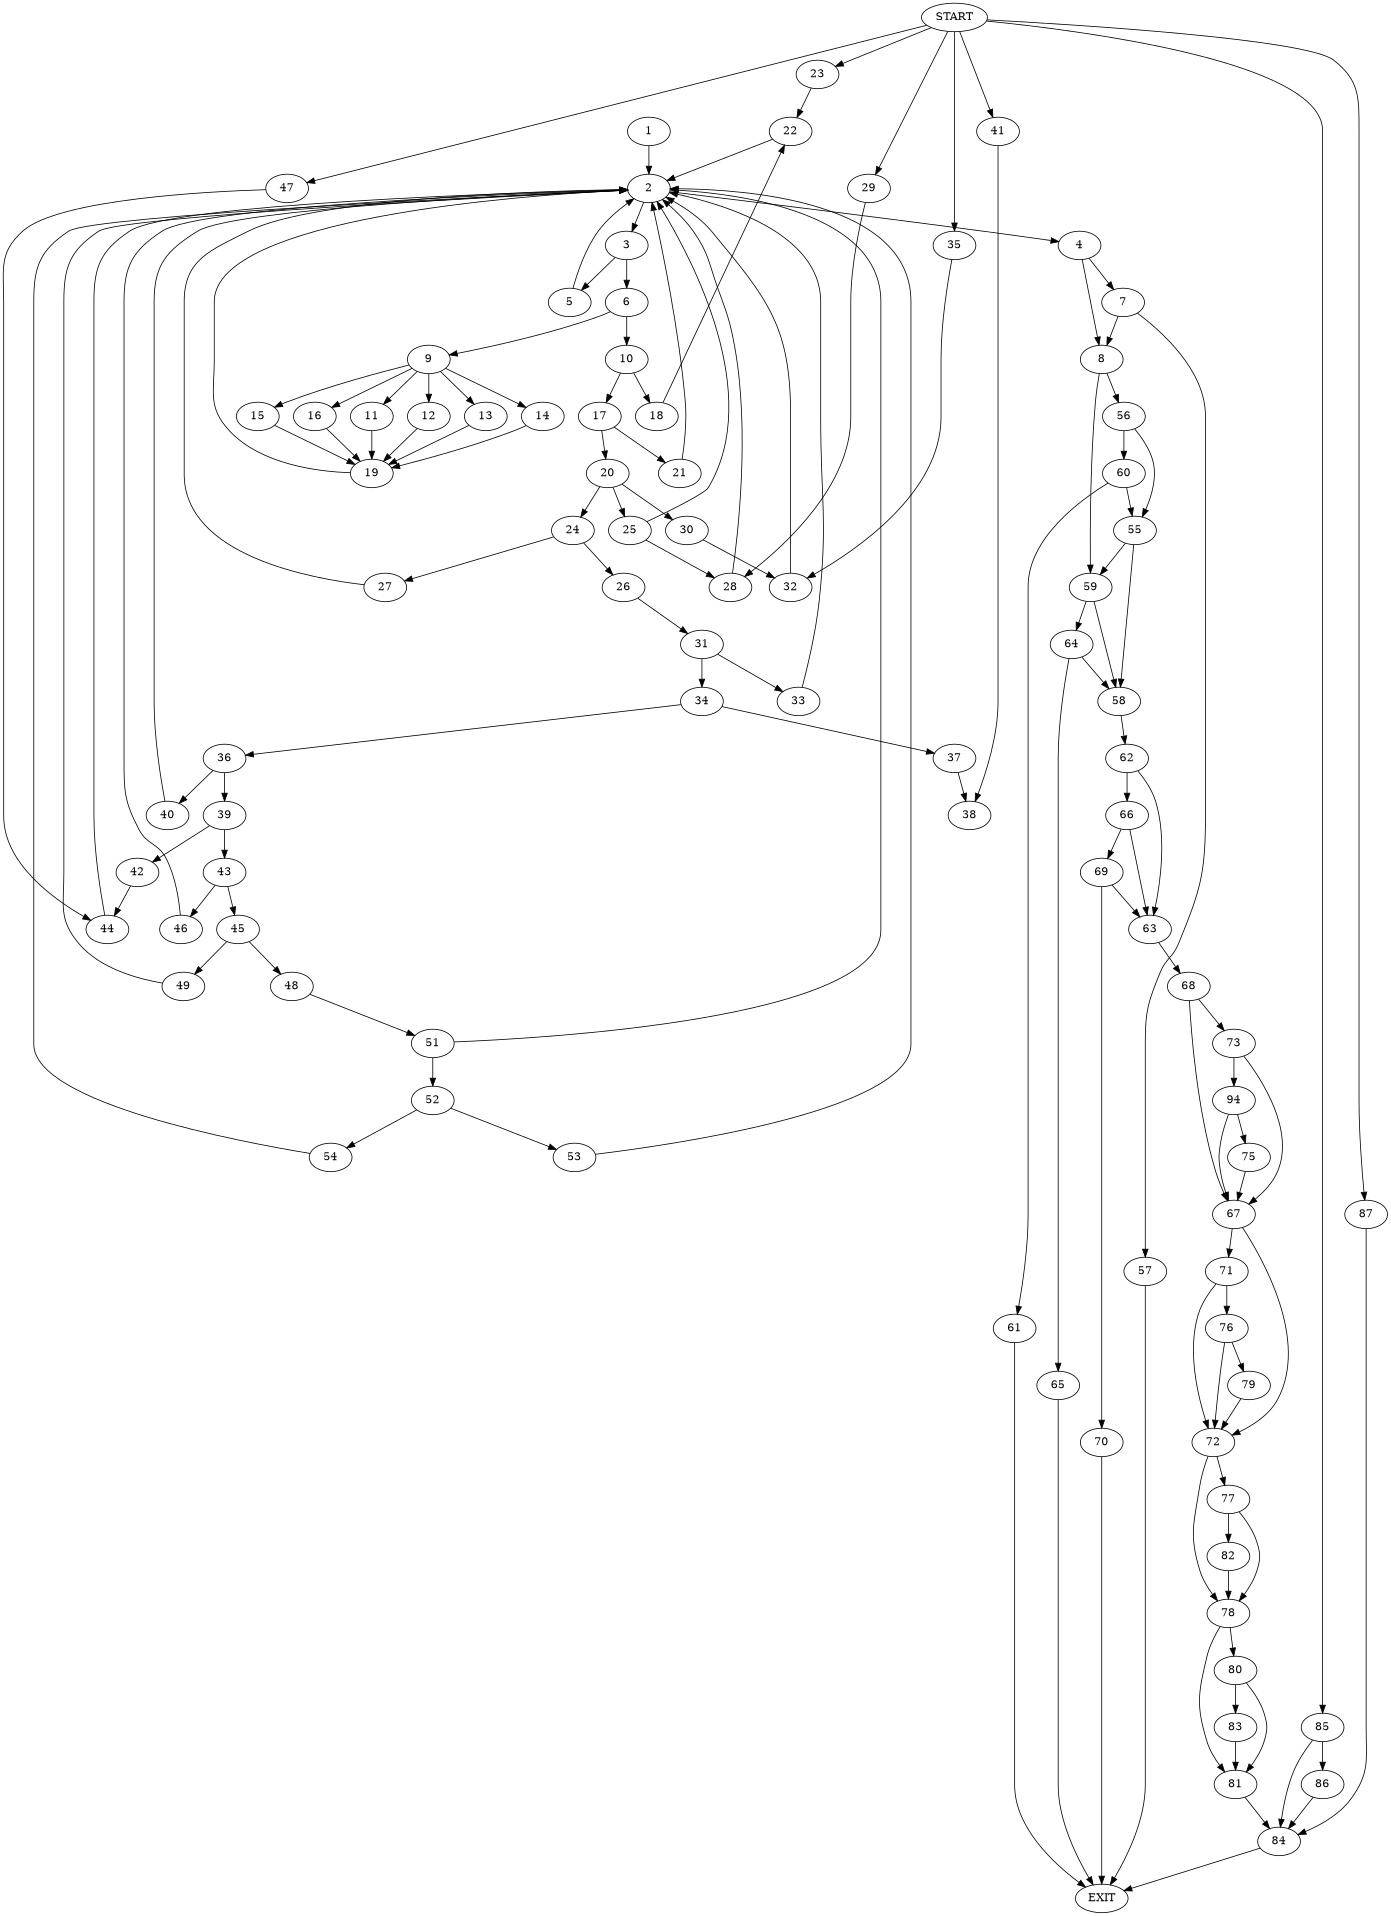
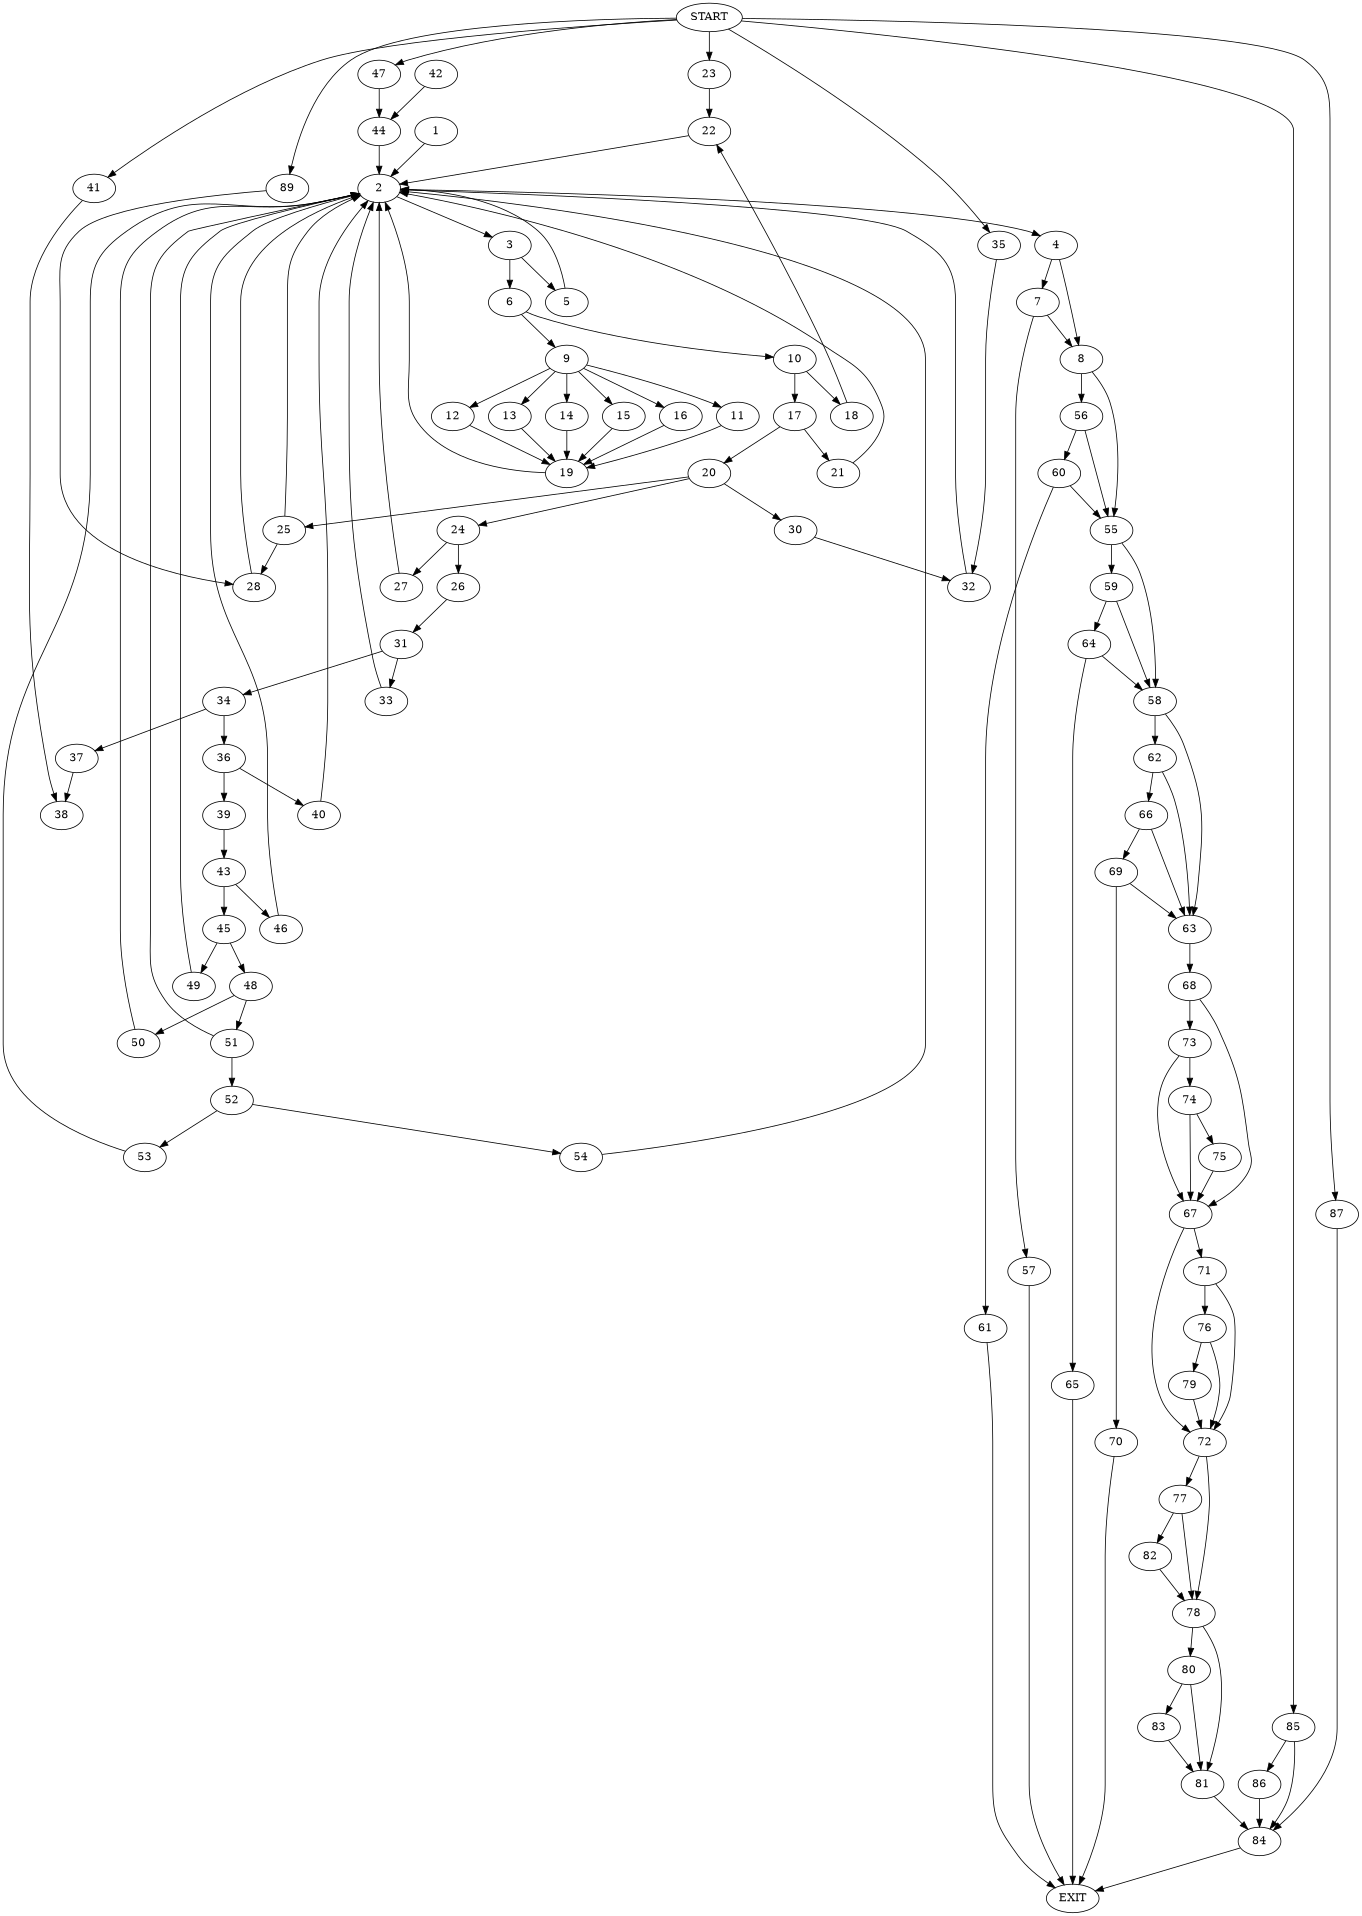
(869, 188) -> (287, 188)
(1091, 469) -> (1117, 437)
none -> (1201, 807)
(184, 842) -> none
none -> (139, 1043)
(1234, 1100) -> (1190, 1100)
